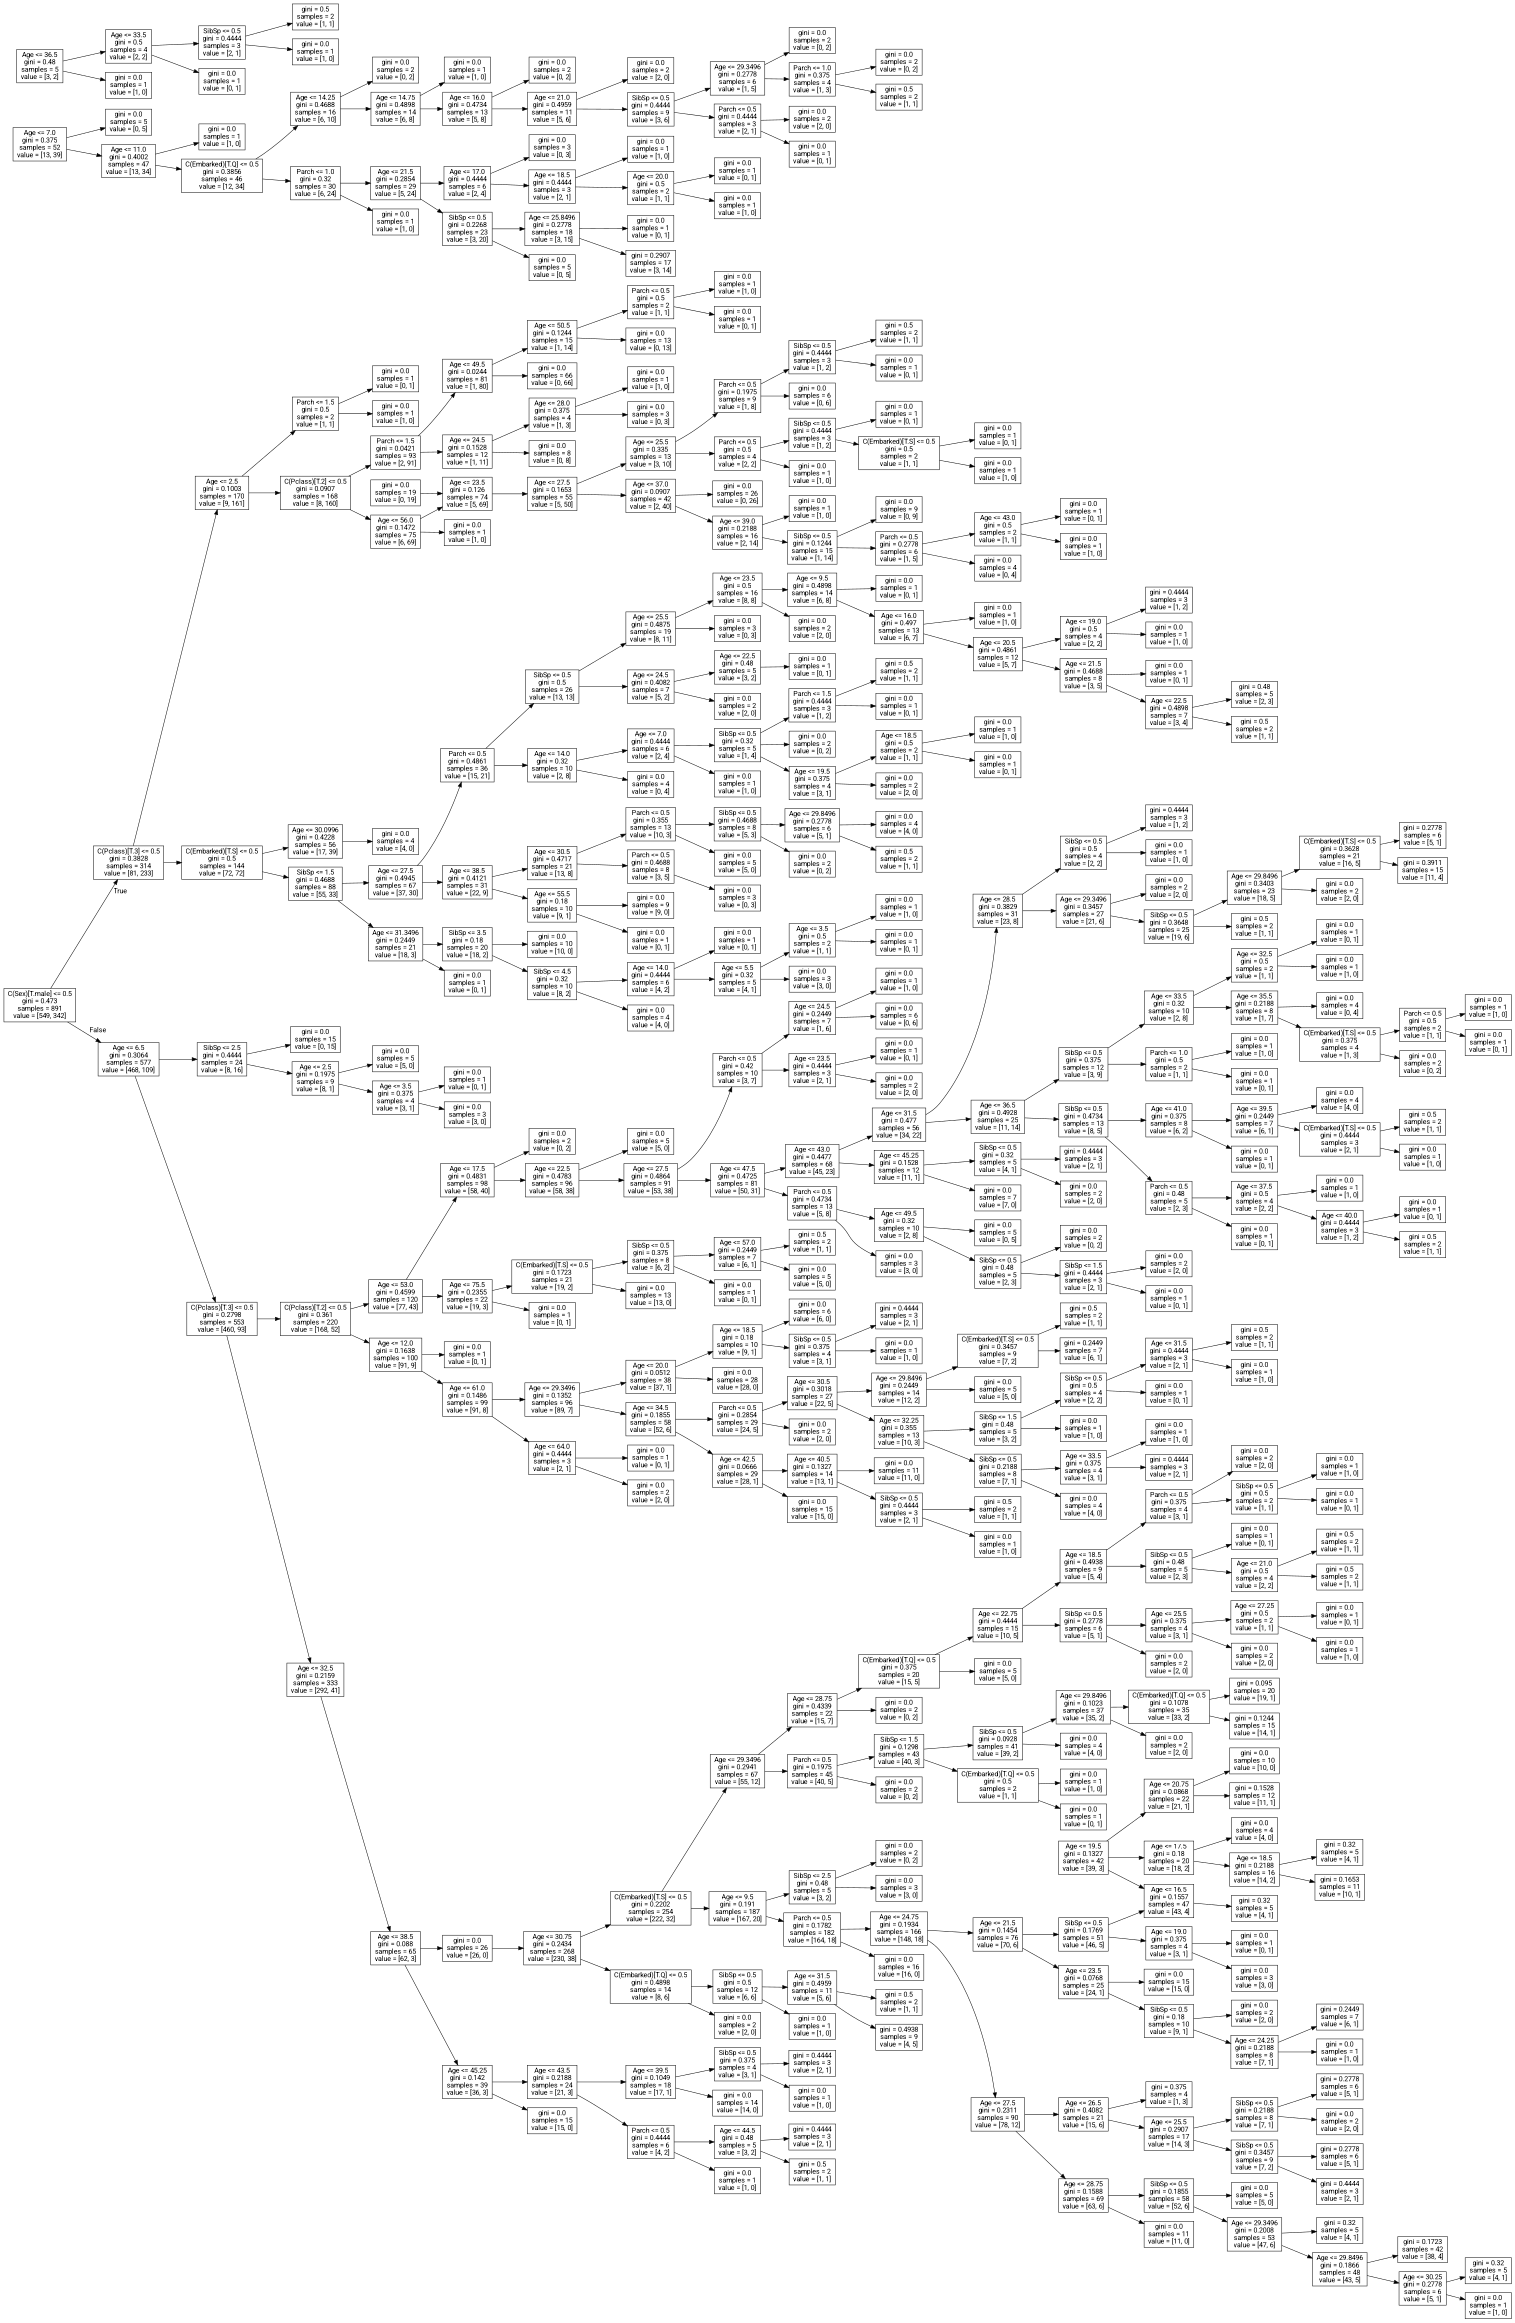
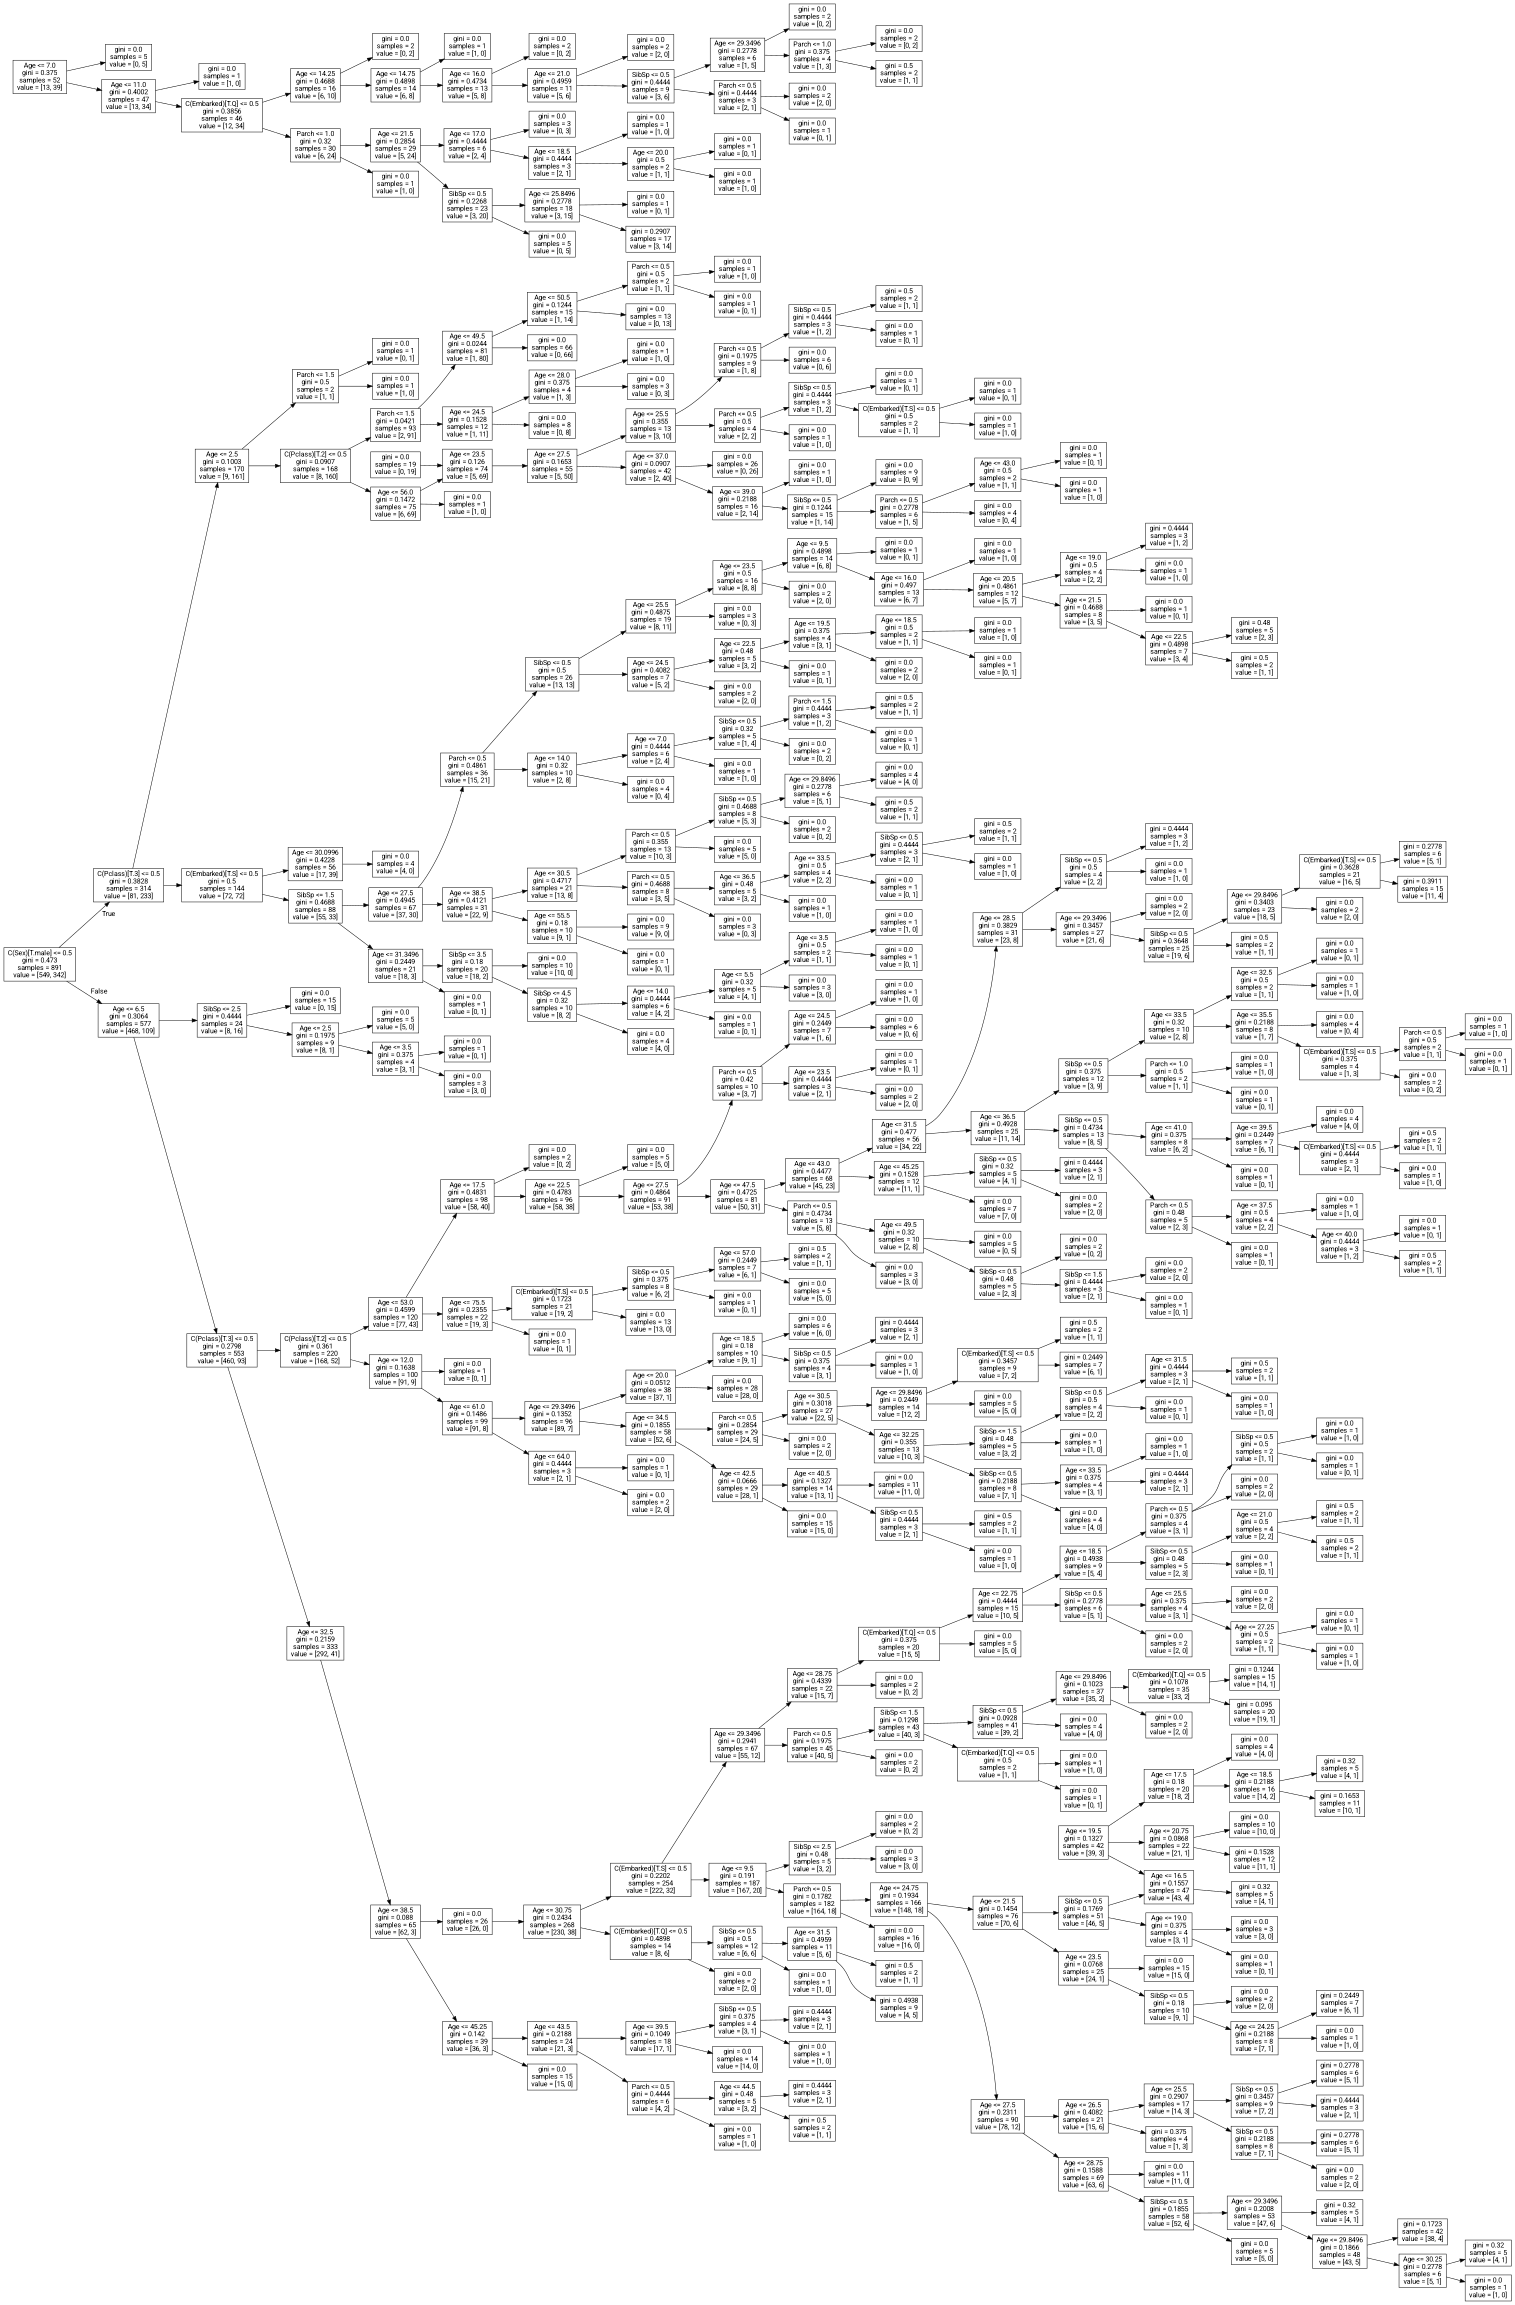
(651, 454) -> (651, 426)
(773, 763) -> (773, 646)
none -> (692, 888)
